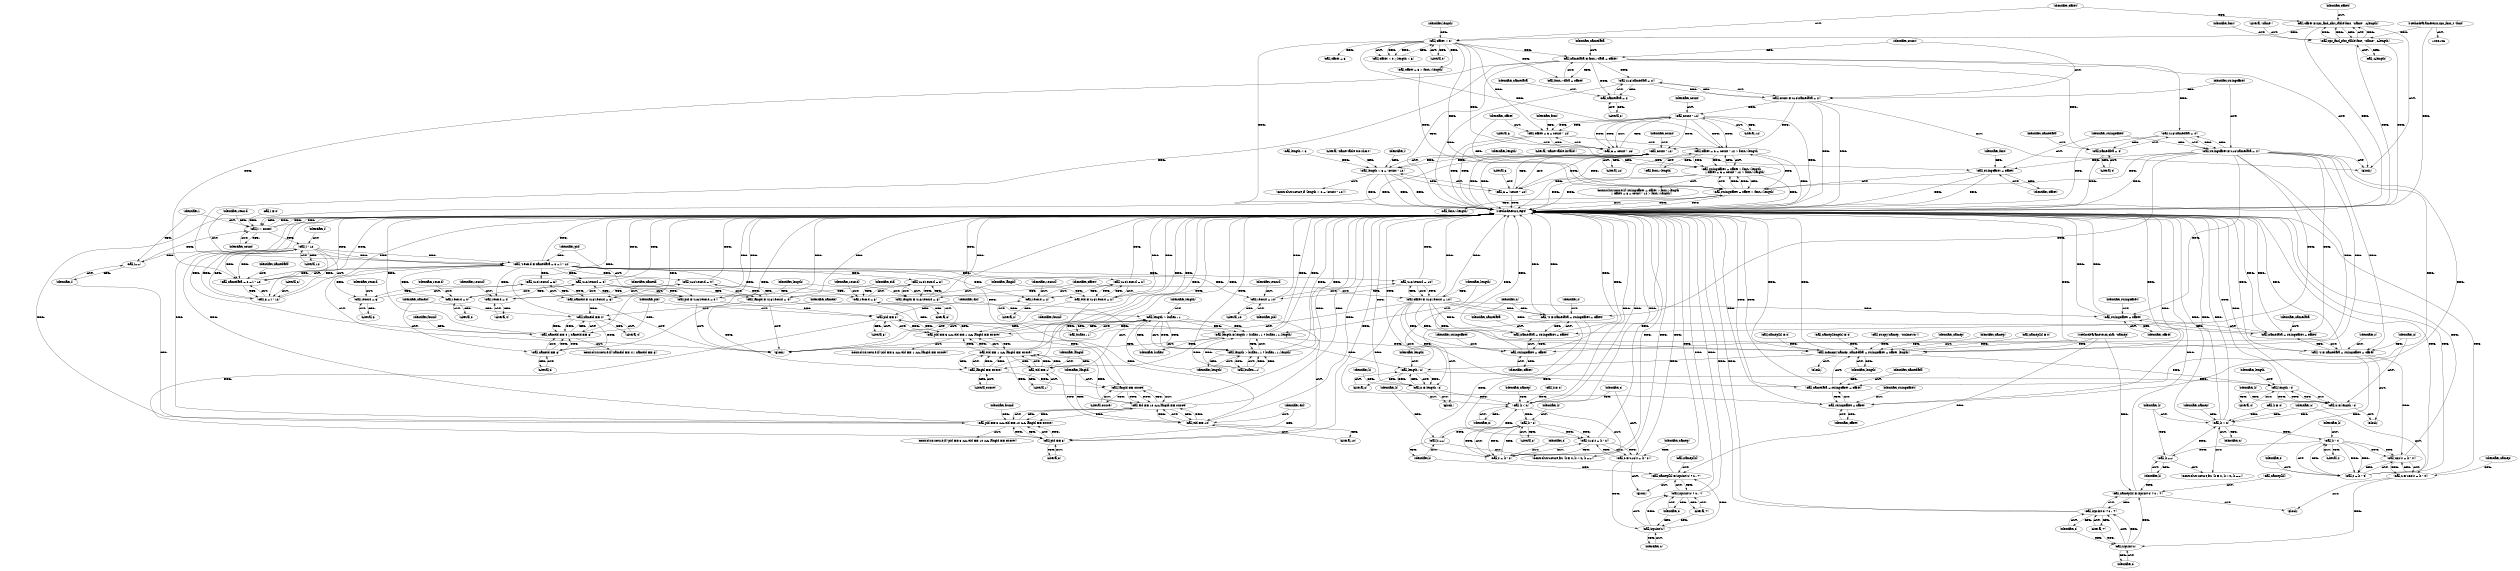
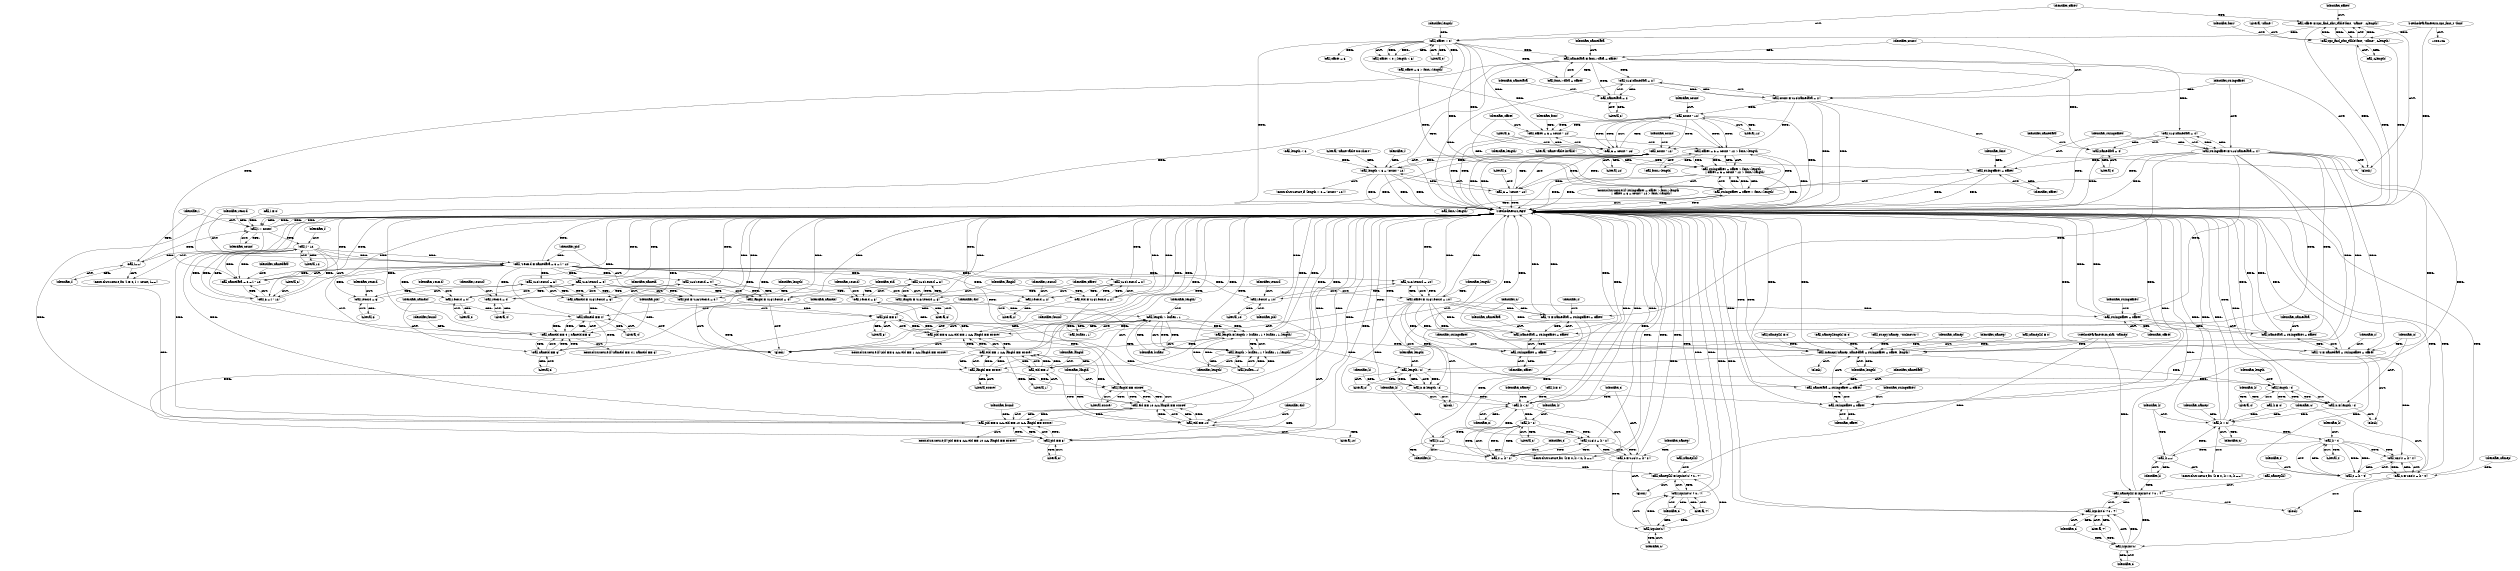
(2297, 237) -> none
none -> (126, 282)
none -> (538, 341)
(1561, 450) -> (1561, 450)
